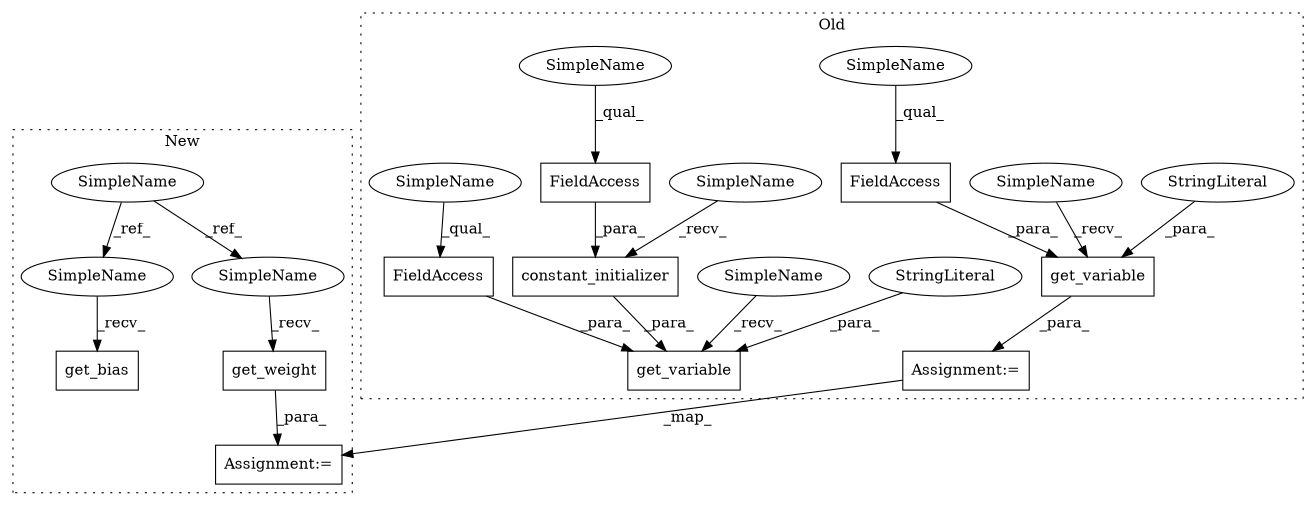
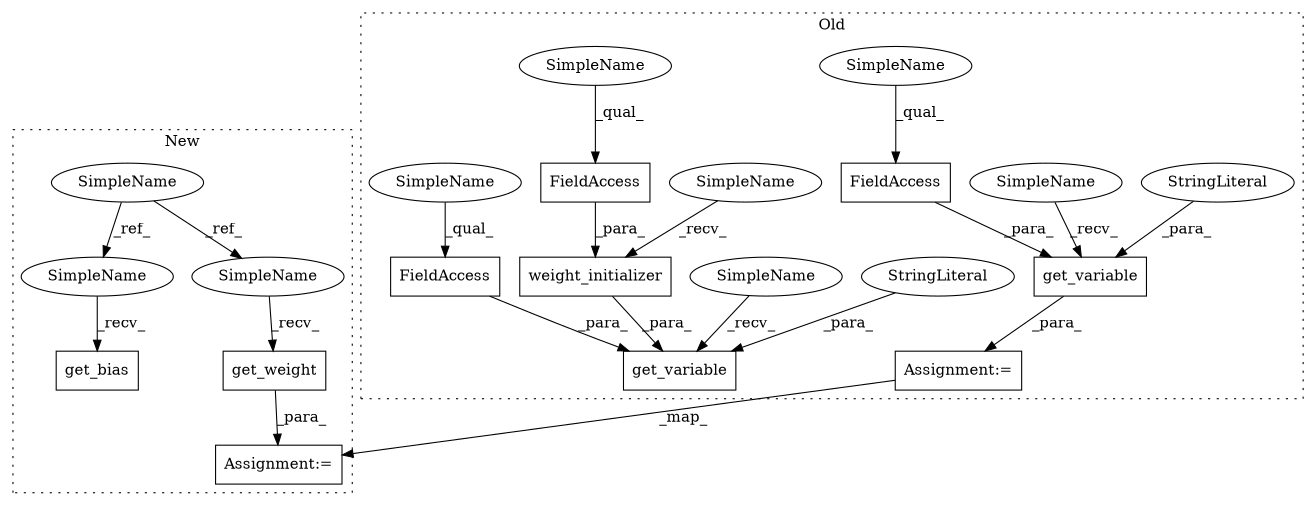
(595, 277) -> (595, 277)
